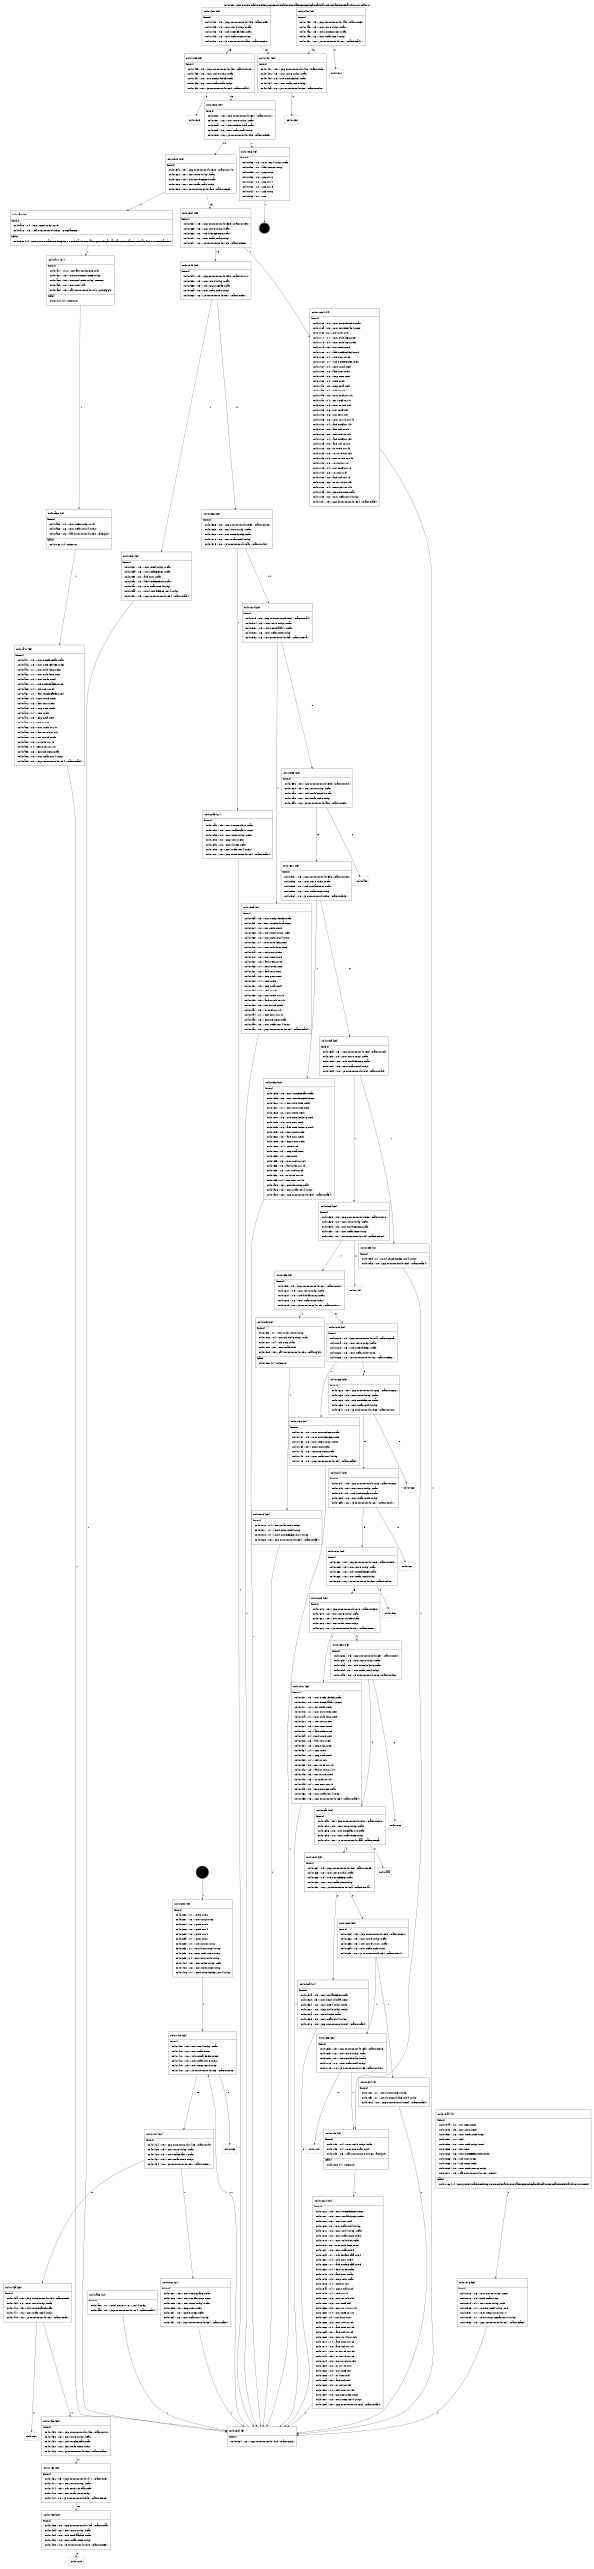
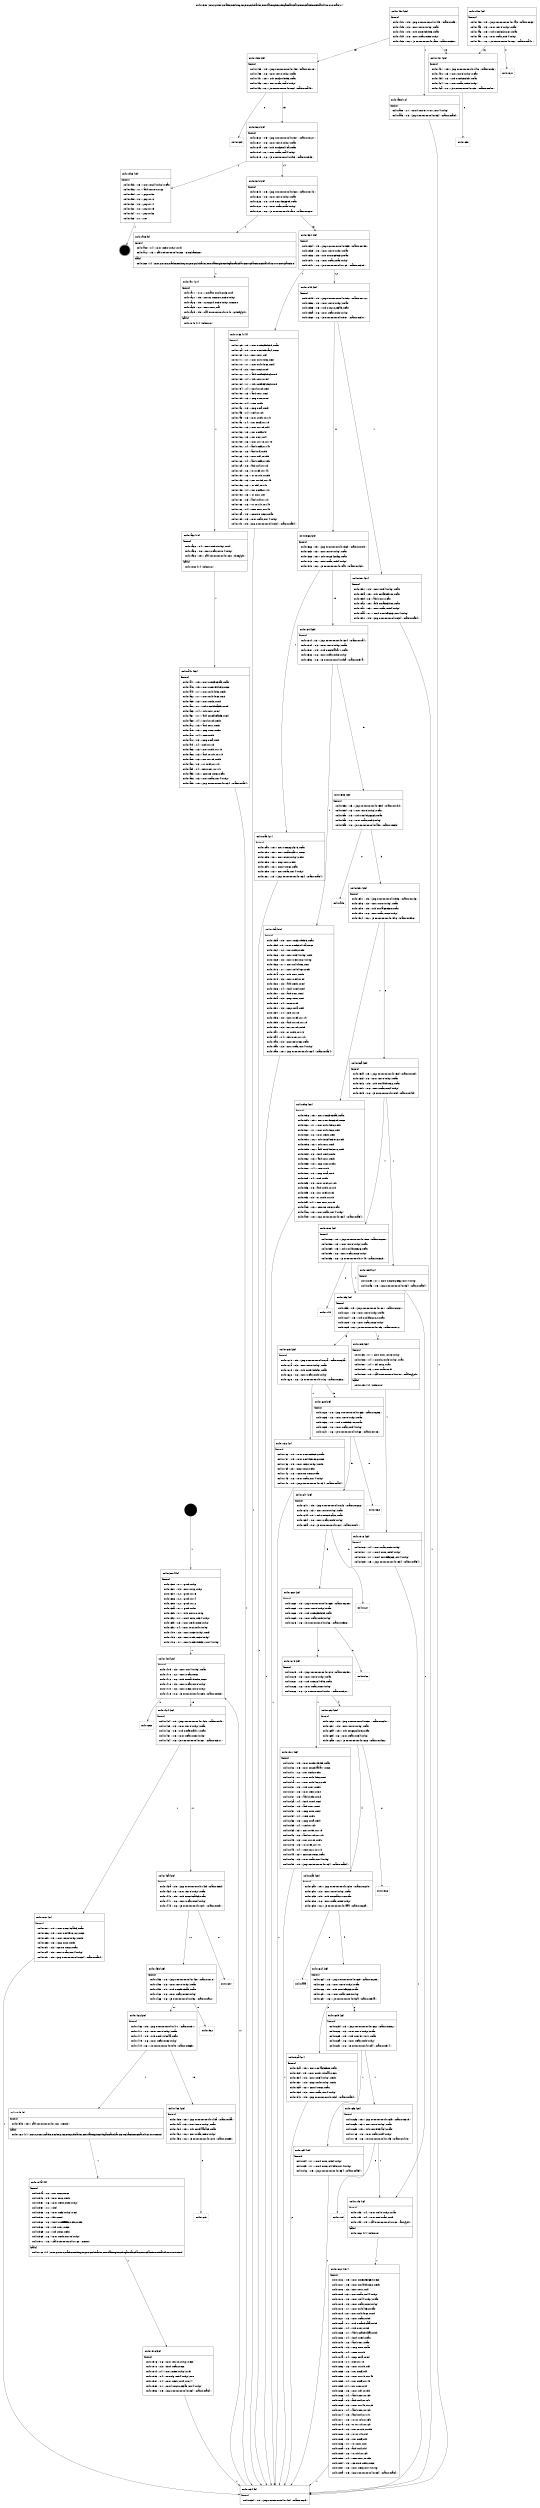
none -> (424, 70)
none -> (207, 2031)
none -> (86, 2124)
